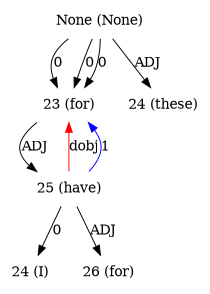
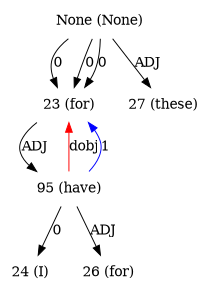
(163, 105) -> (163, 105)
(69, 189) -> (69, 189)
